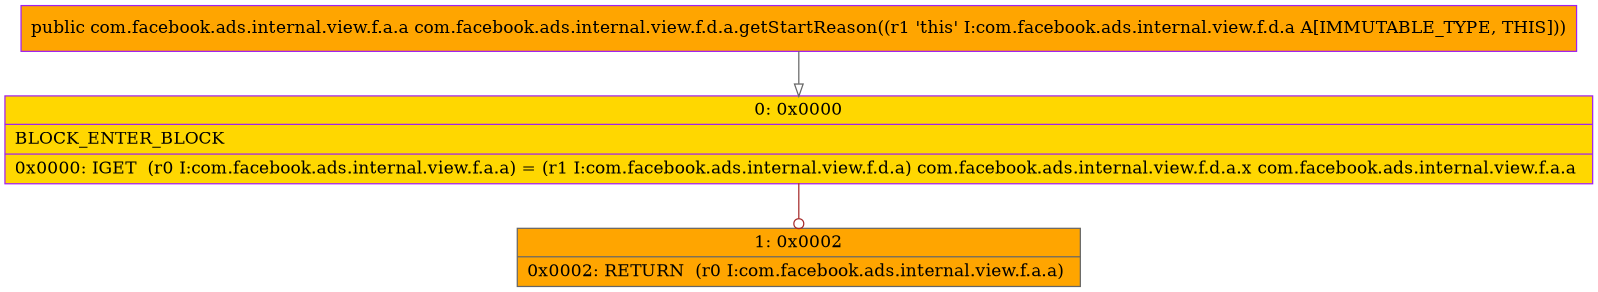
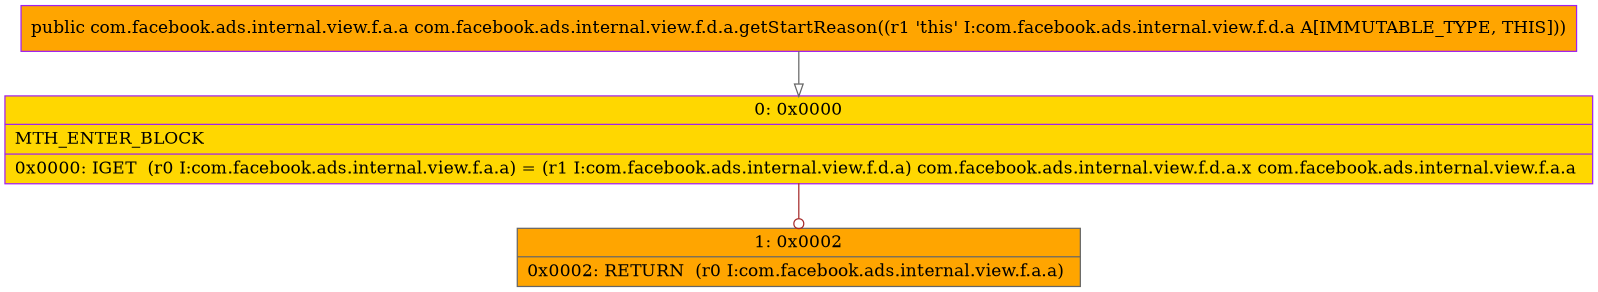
(120, 139) -> (110, 139)
